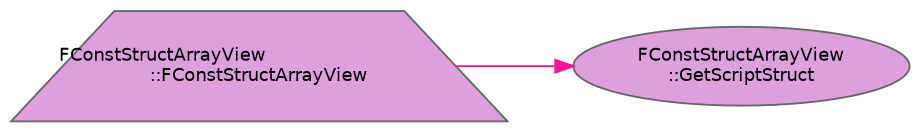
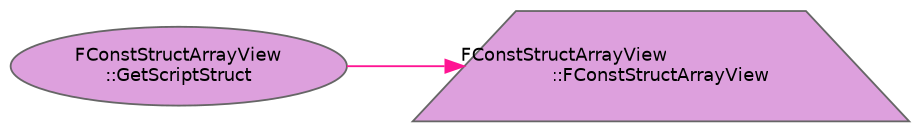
(506, 66) -> (396, 66)
